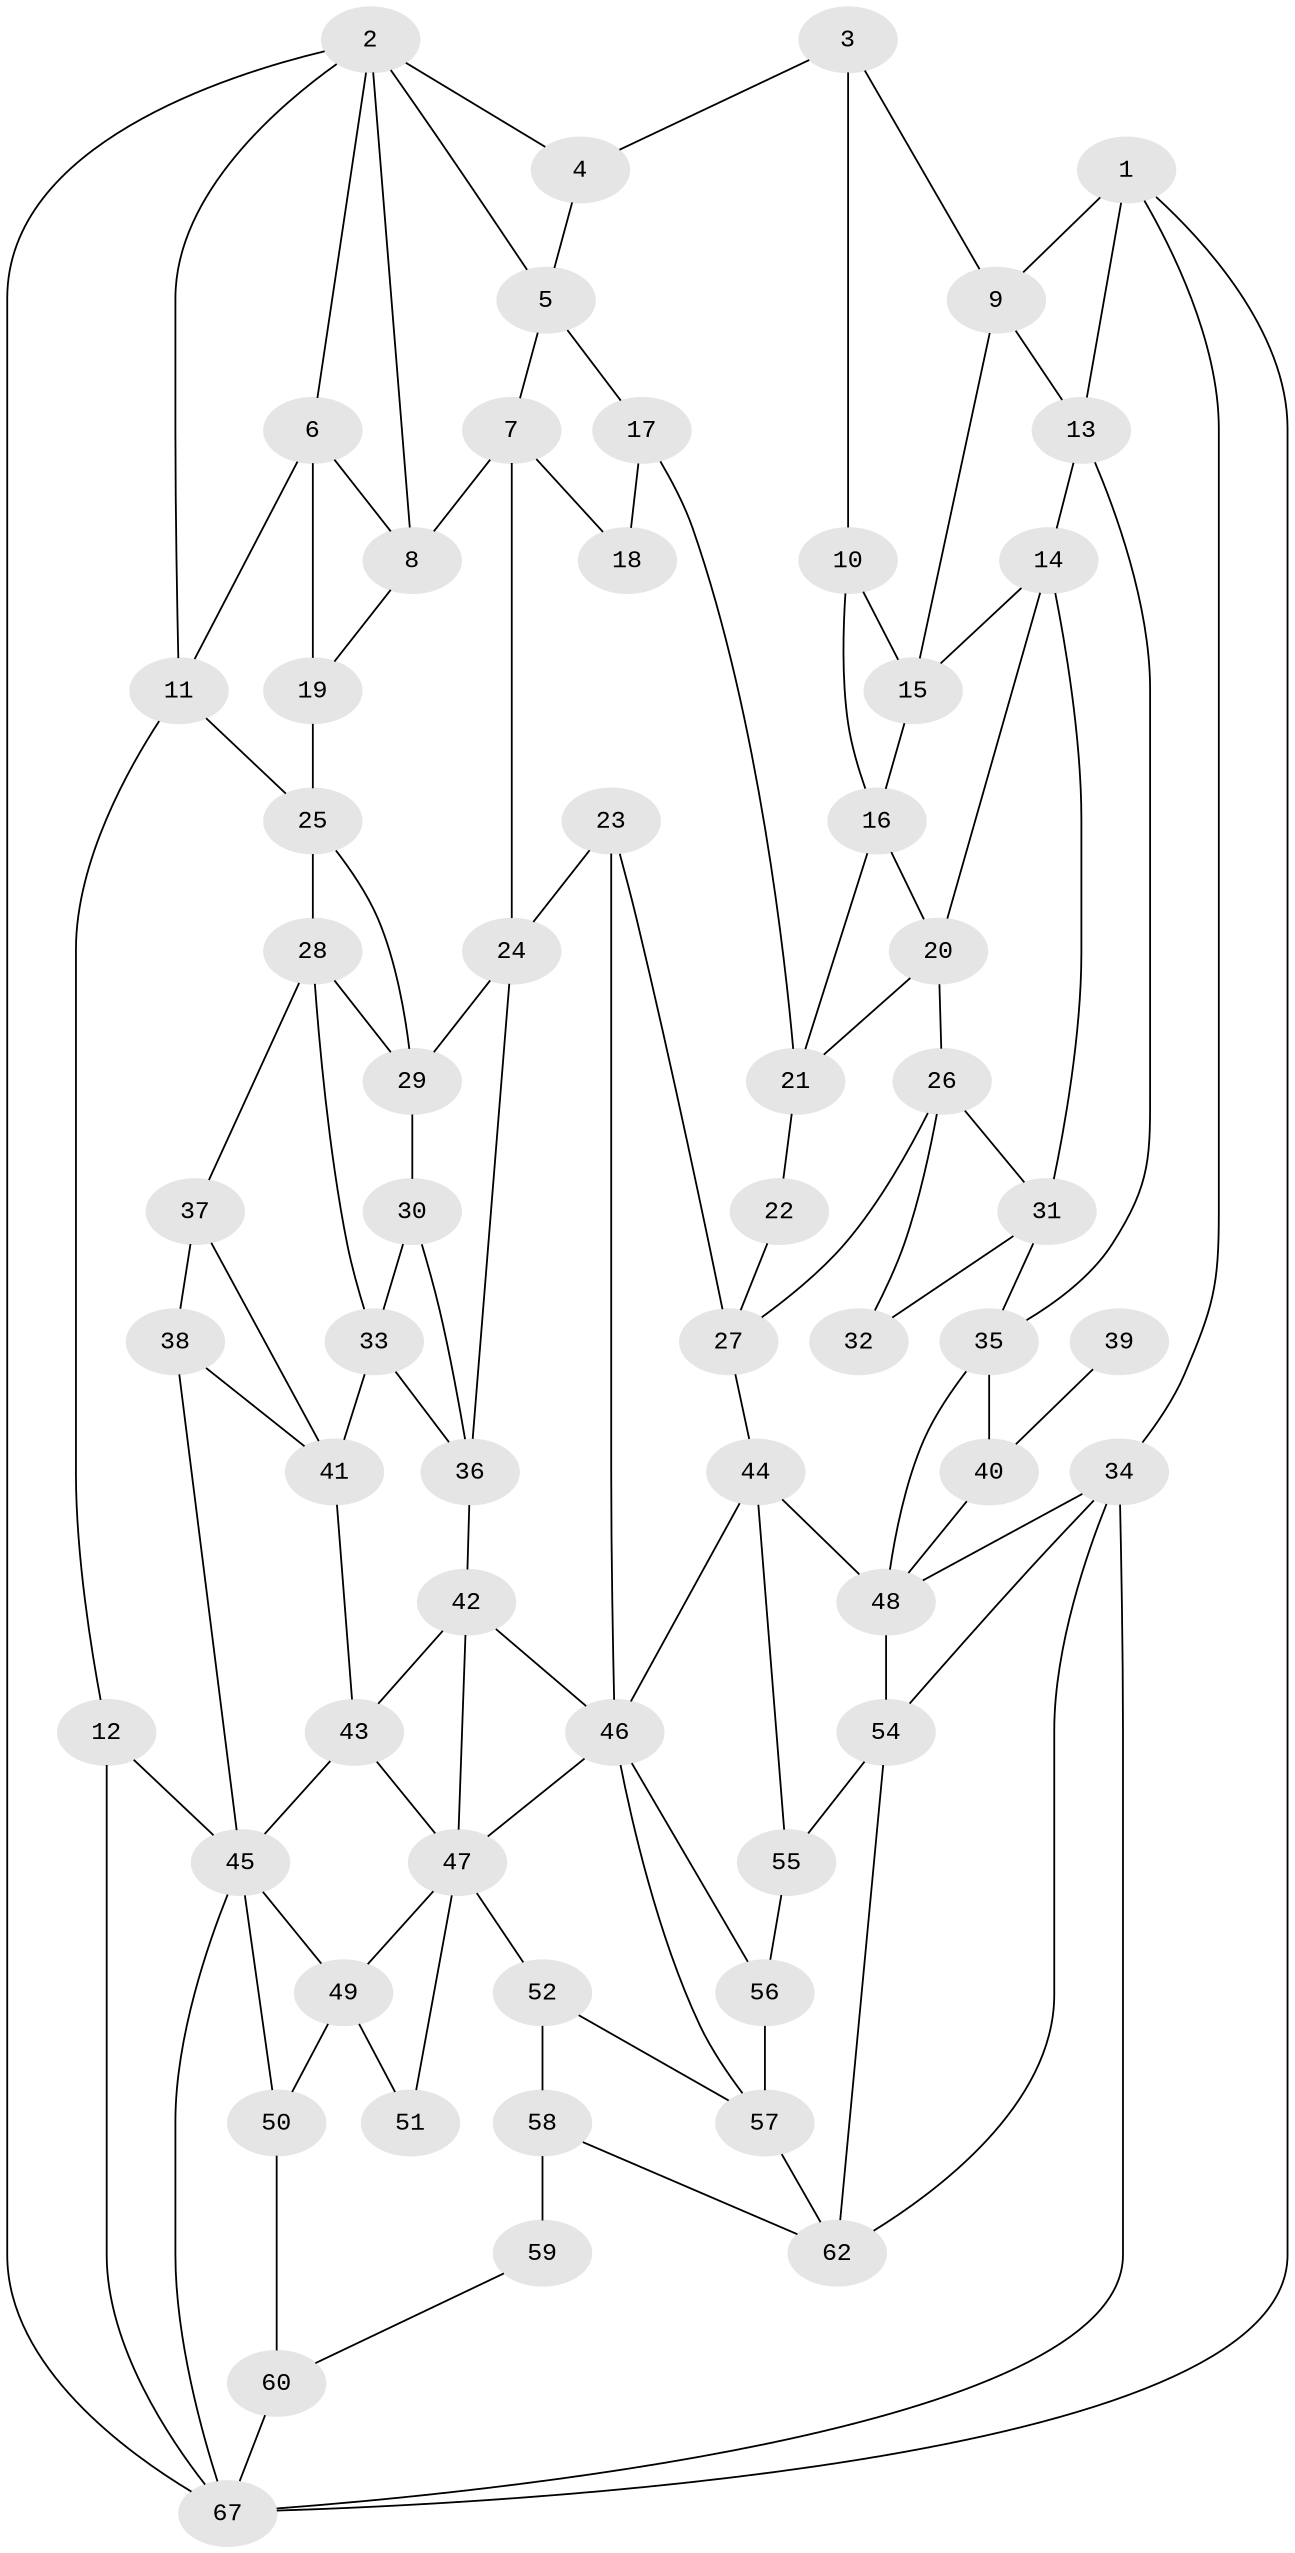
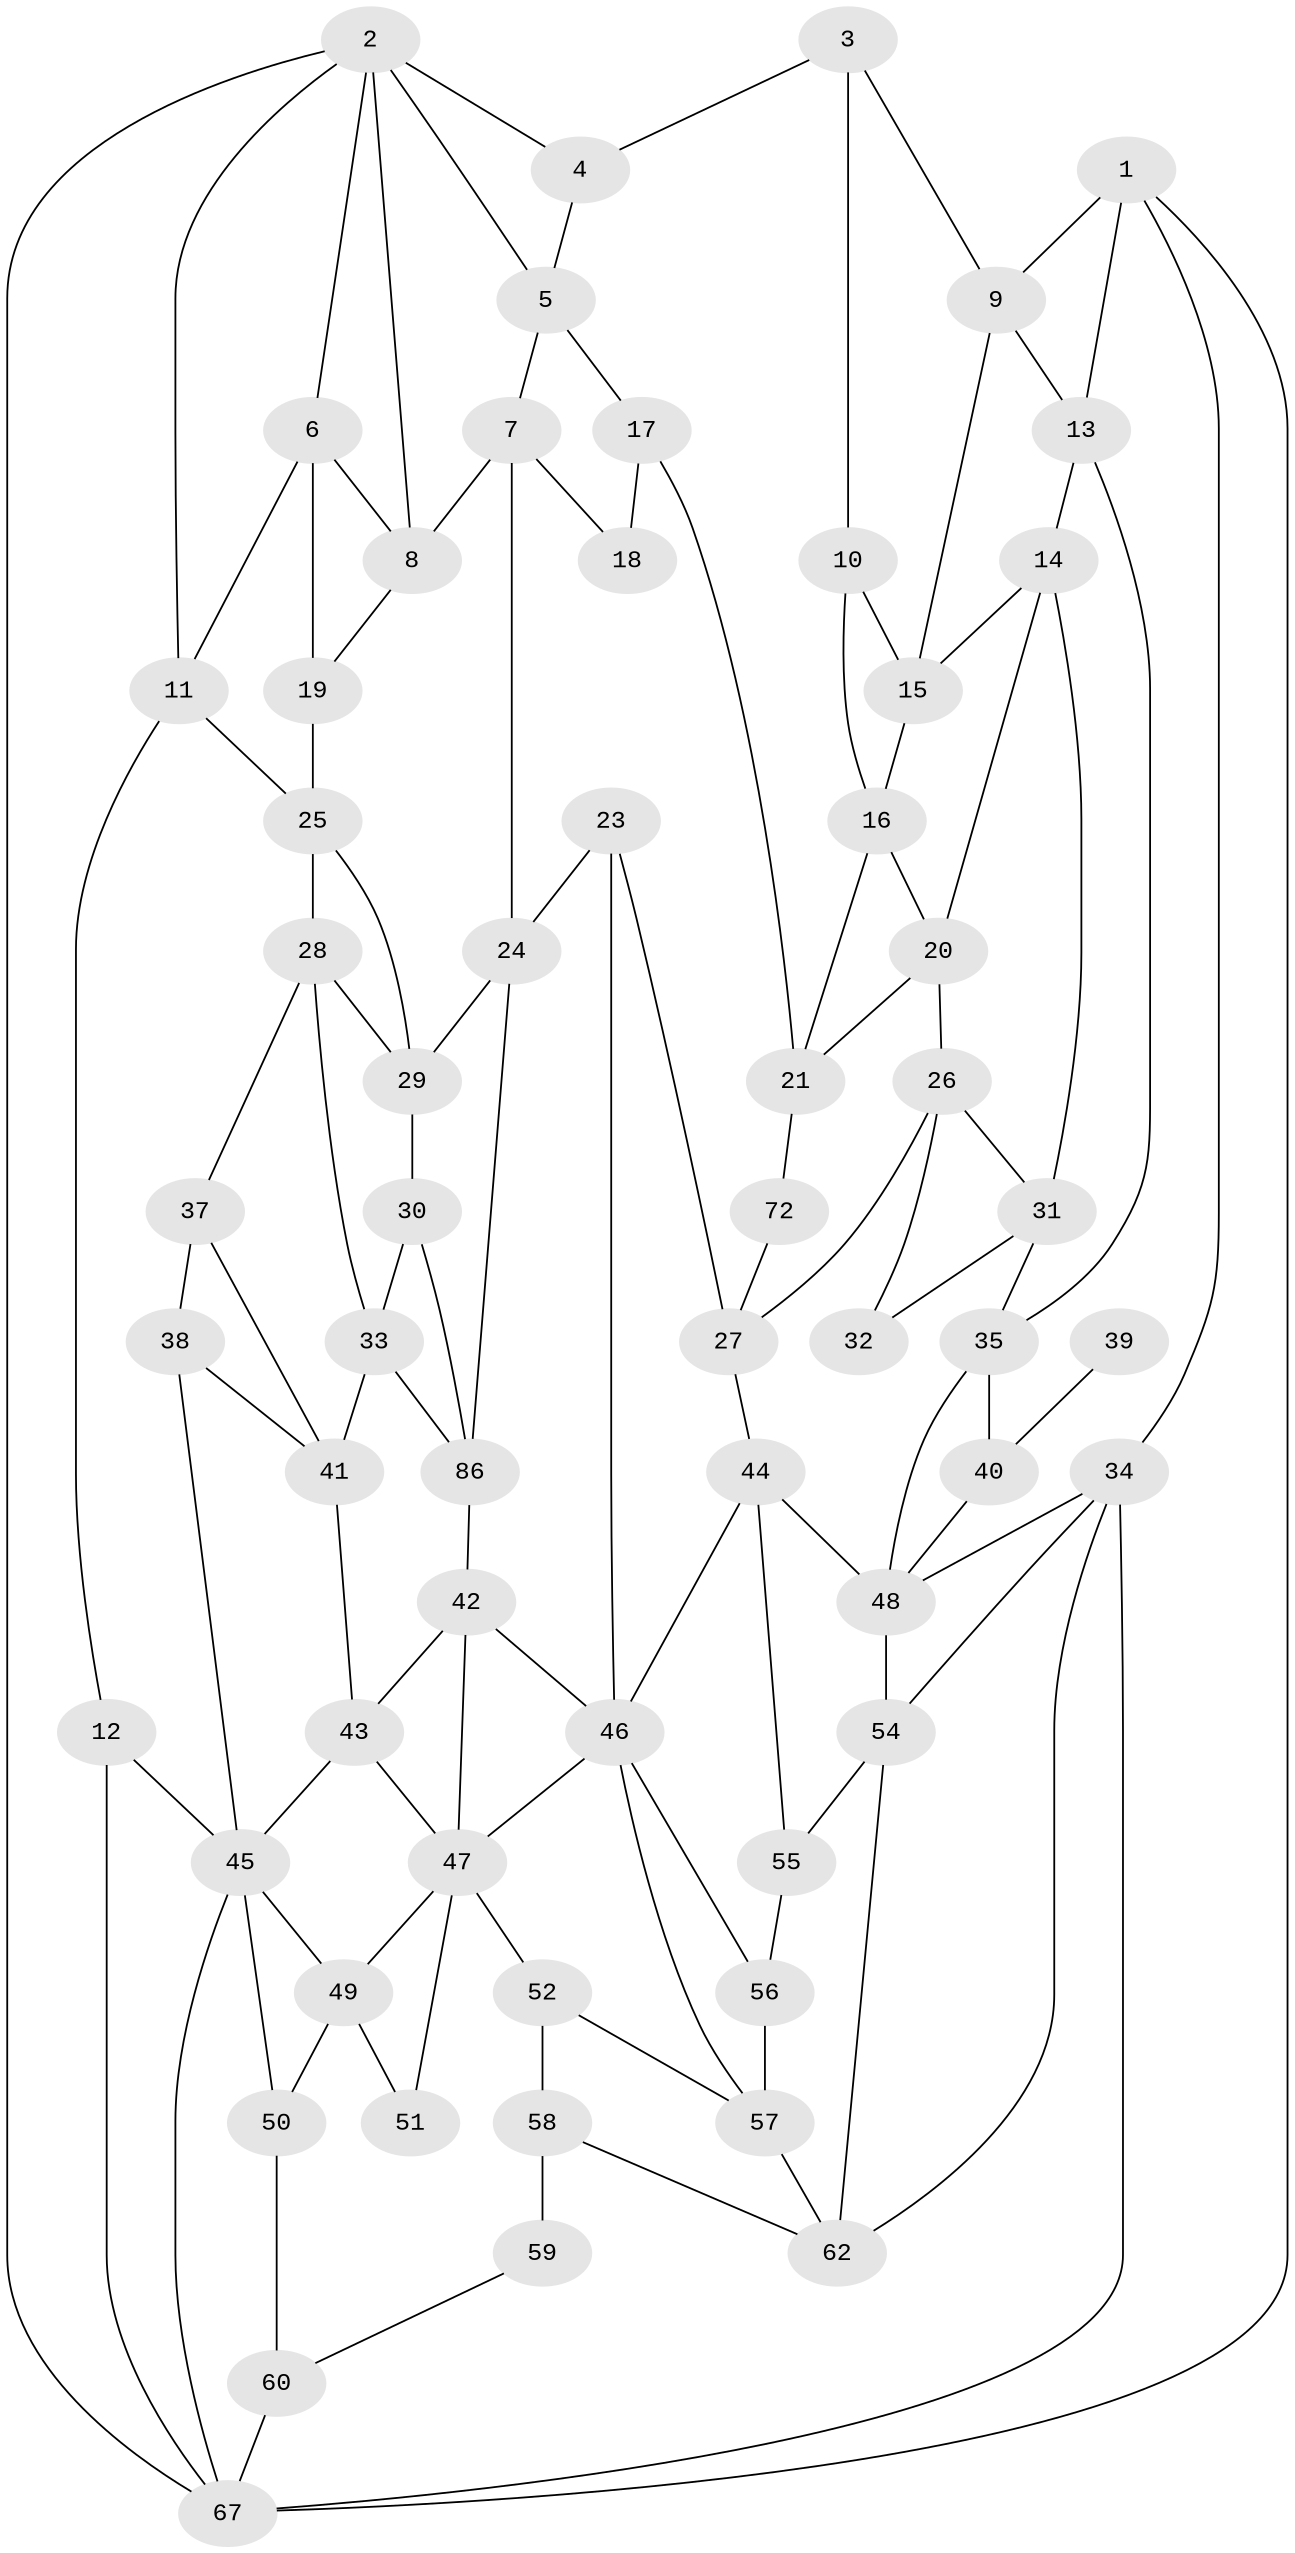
(779, 1212) -> (779, 1212)
(470, 1472) -> (470, 1472)
